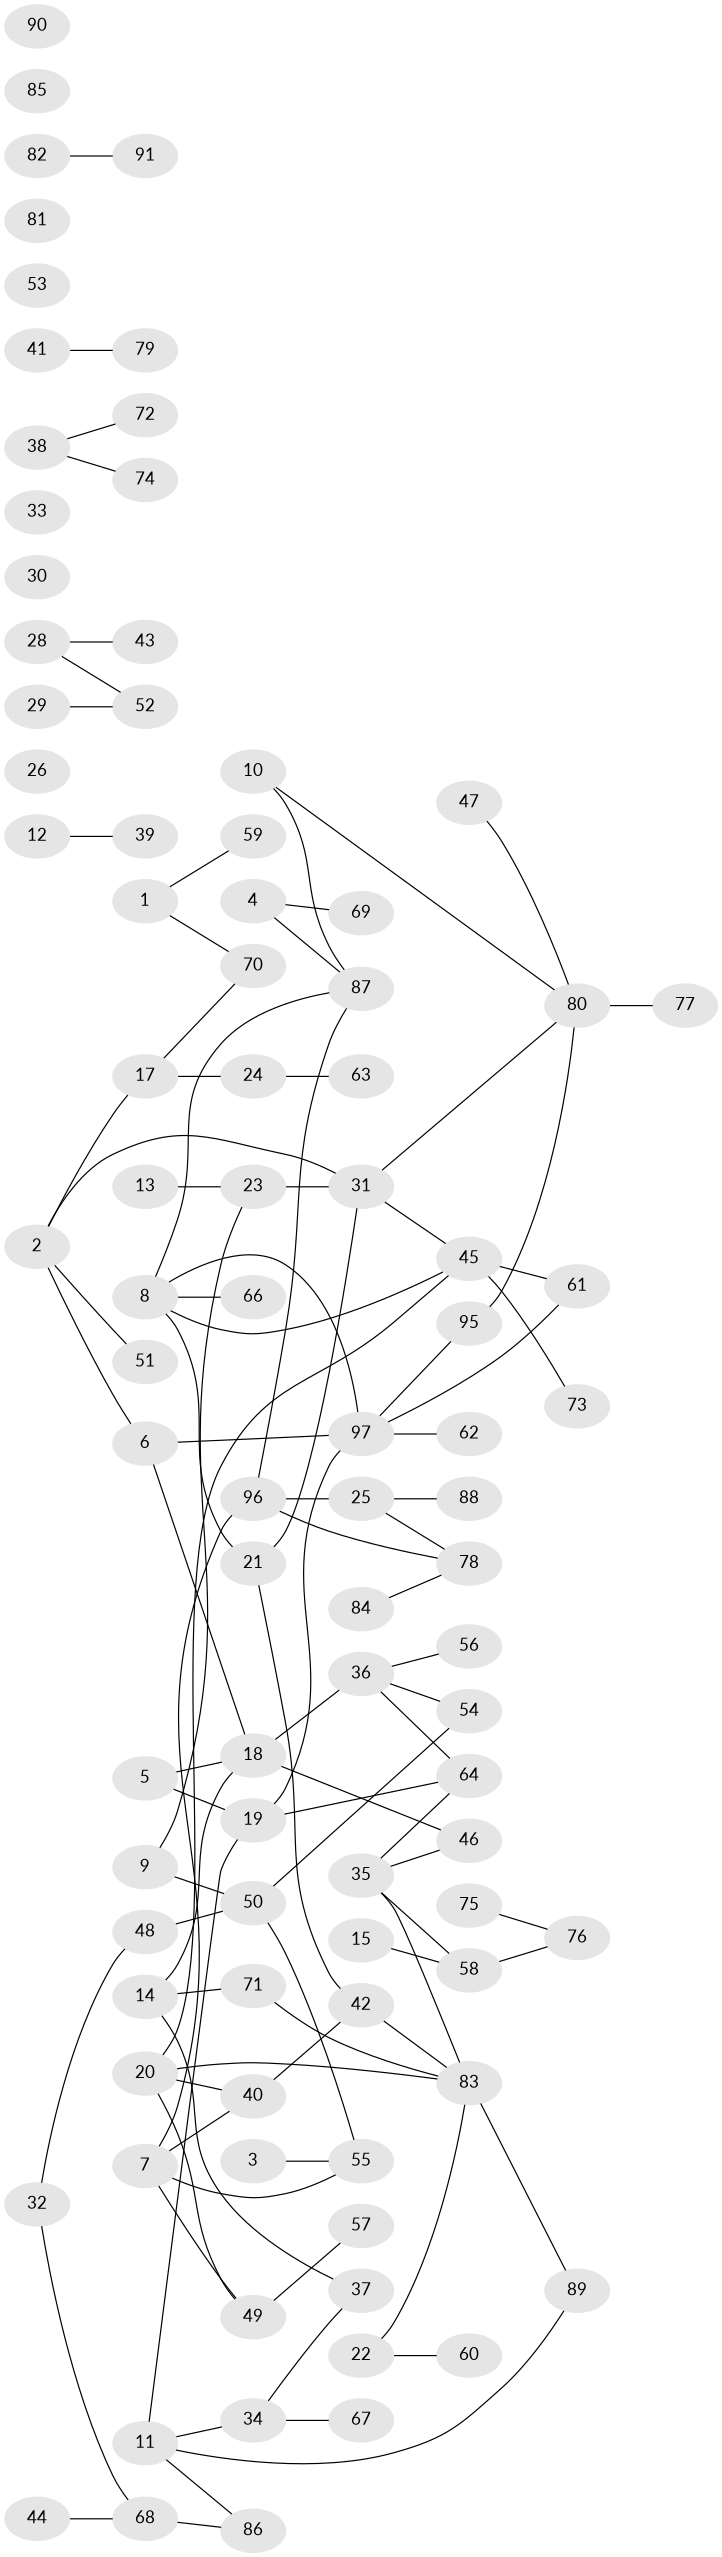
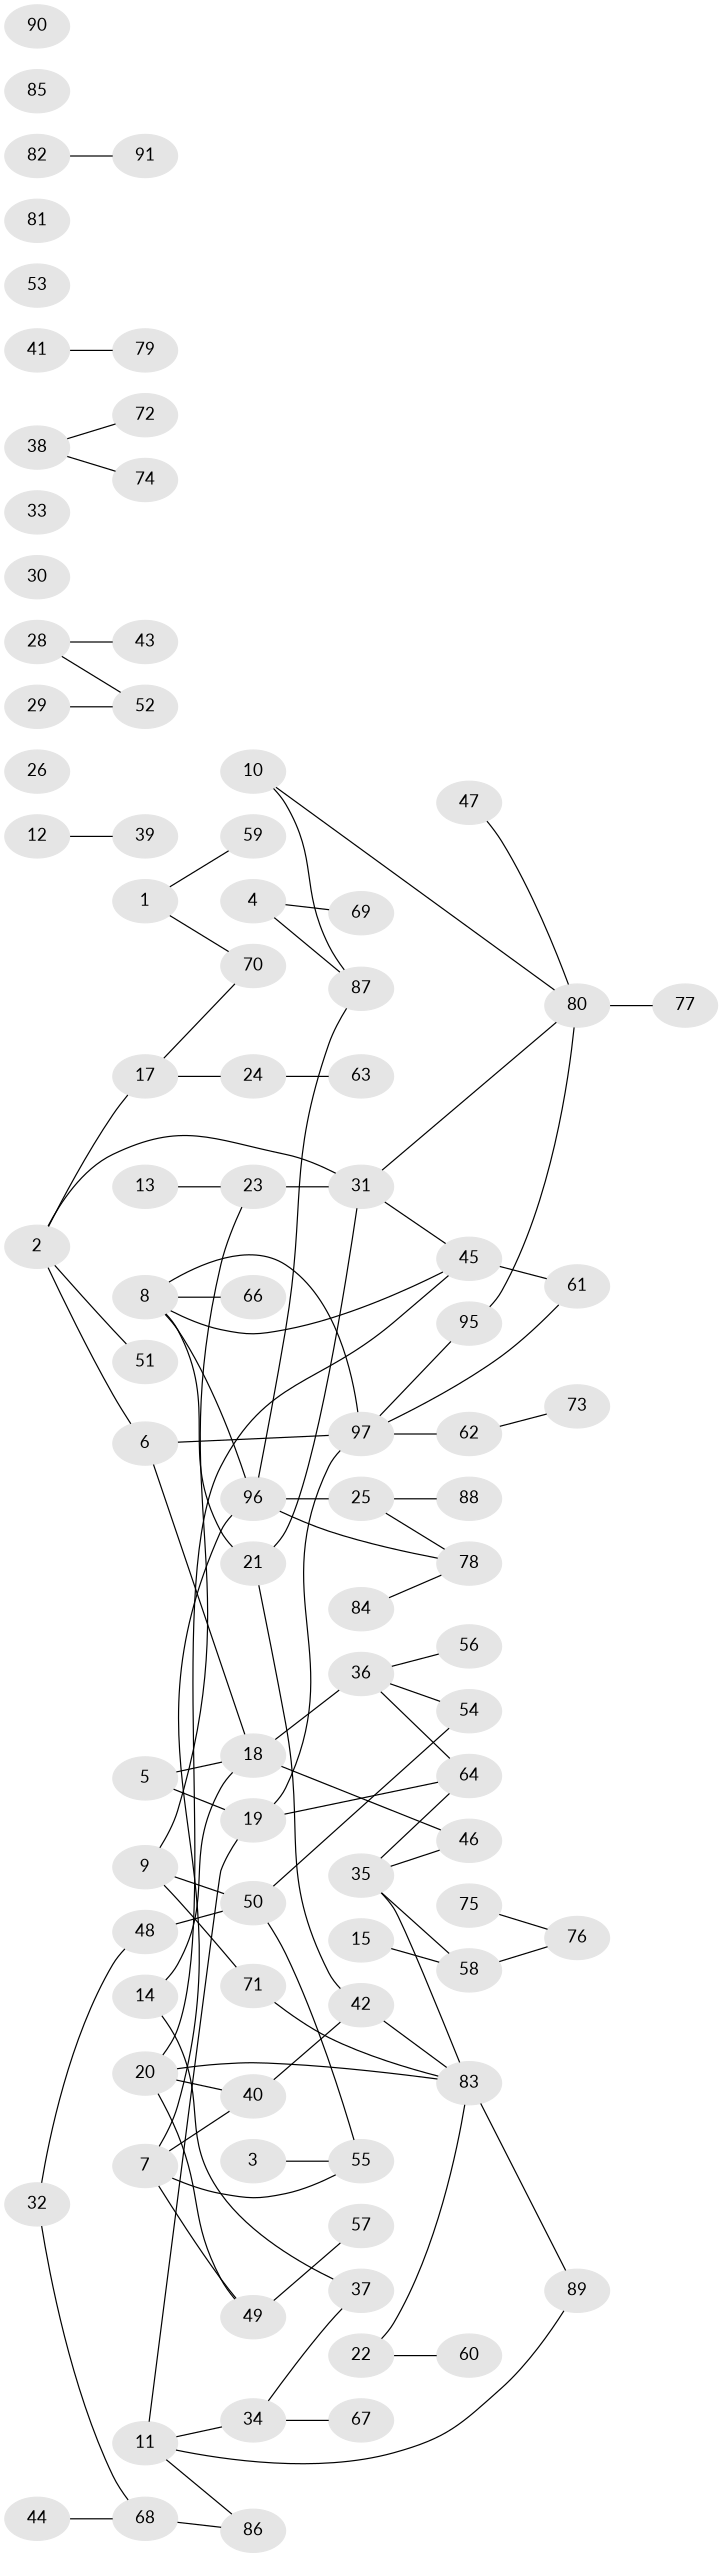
(192, 1098) -> (212, 1393)
(526, 1324) -> (523, 1420)
(199, 1991) -> (186, 1909)
